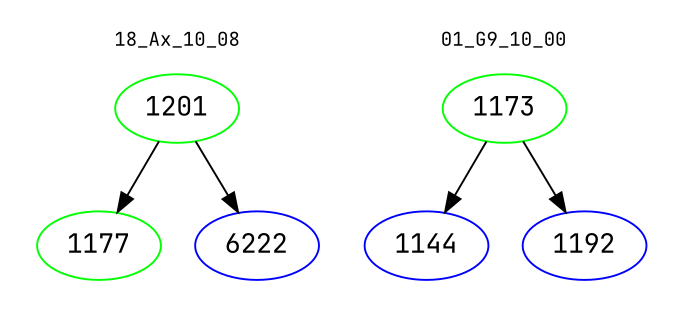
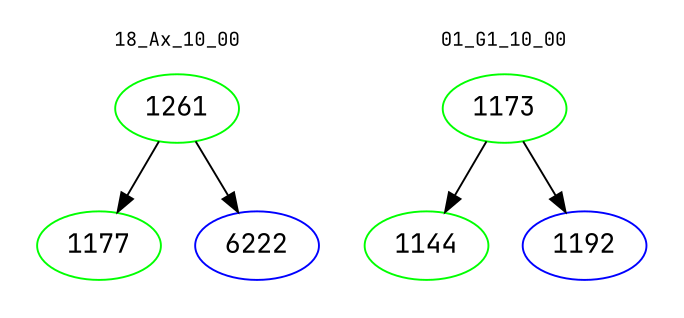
(178, 41) -> (178, 41)
(505, 41) -> (505, 41)
(177, 109) -> (177, 109)
(427, 246) -> (427, 246)
